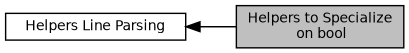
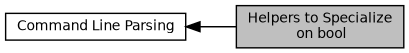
(96, 27) -> (96, 27)
